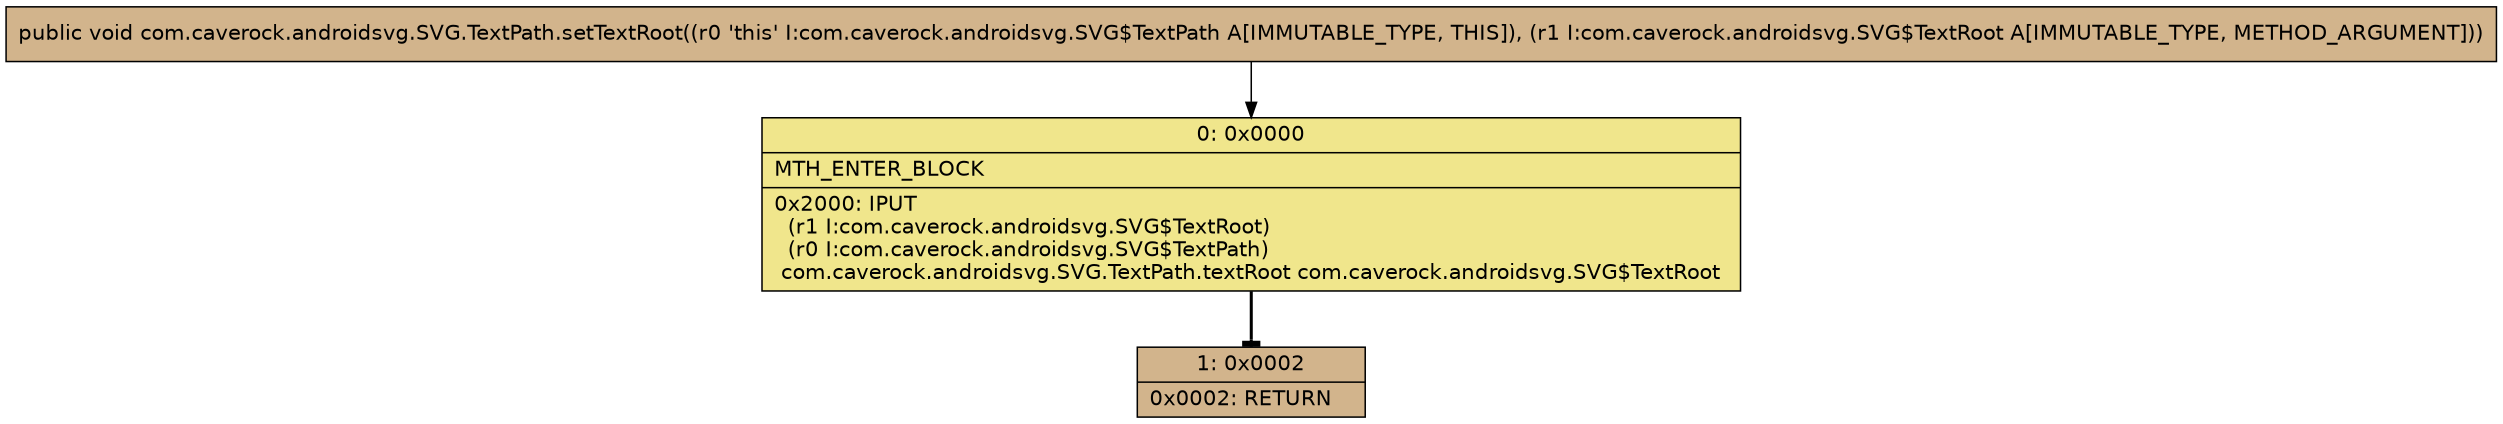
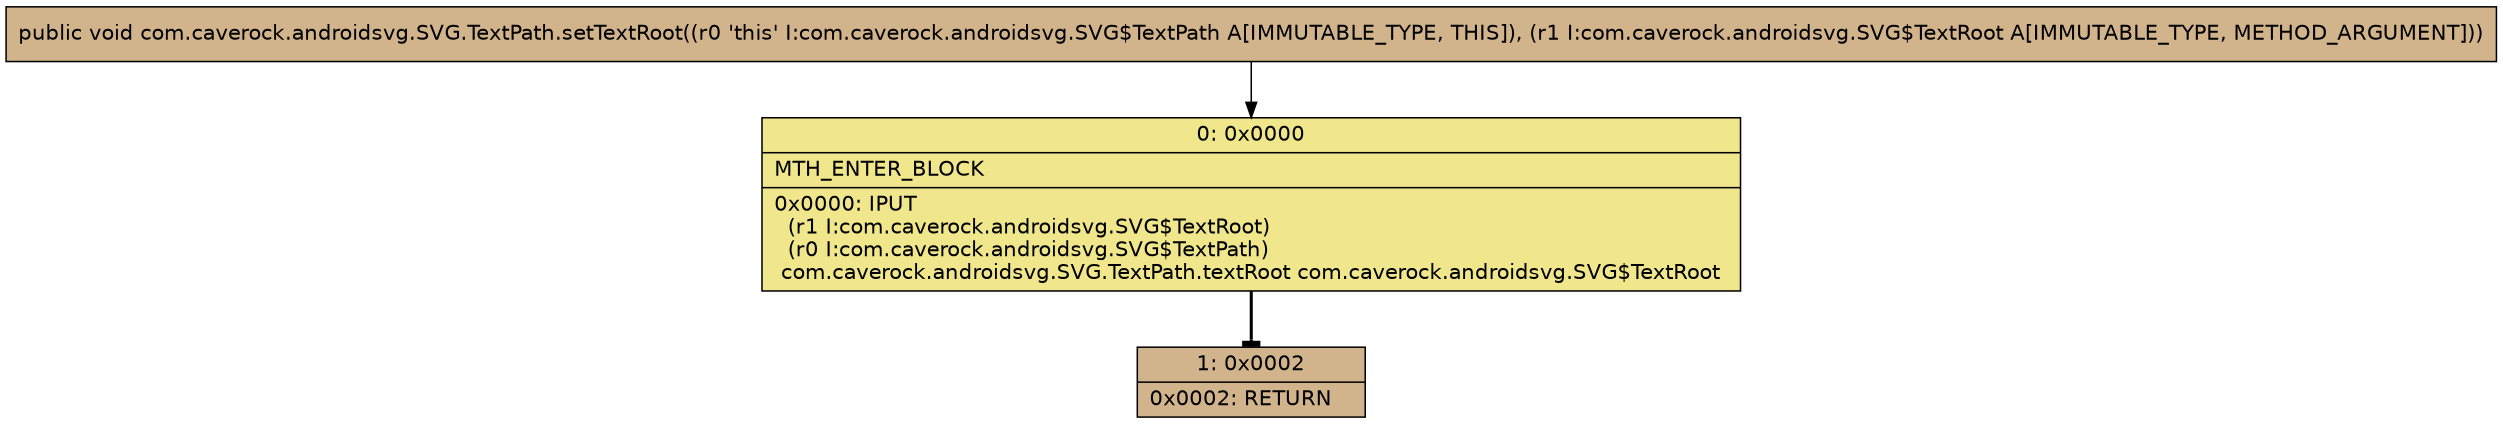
(852, 204) -> (852, 204)
